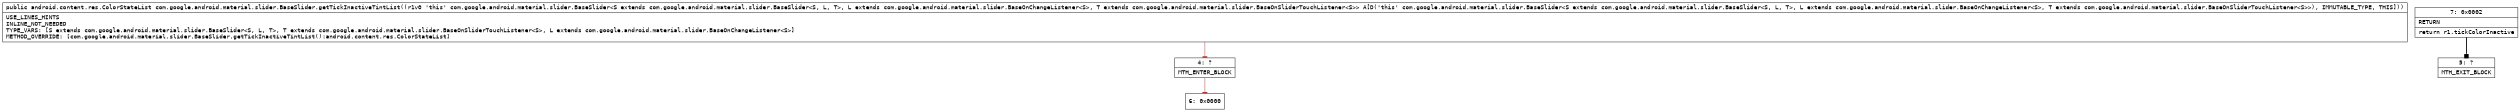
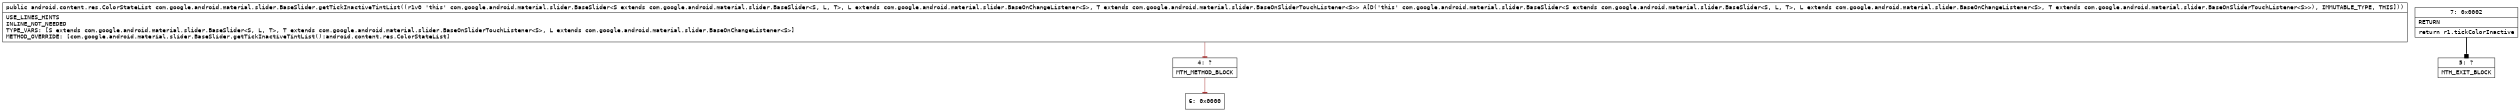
(1205, 73) -> (1205, 73)
